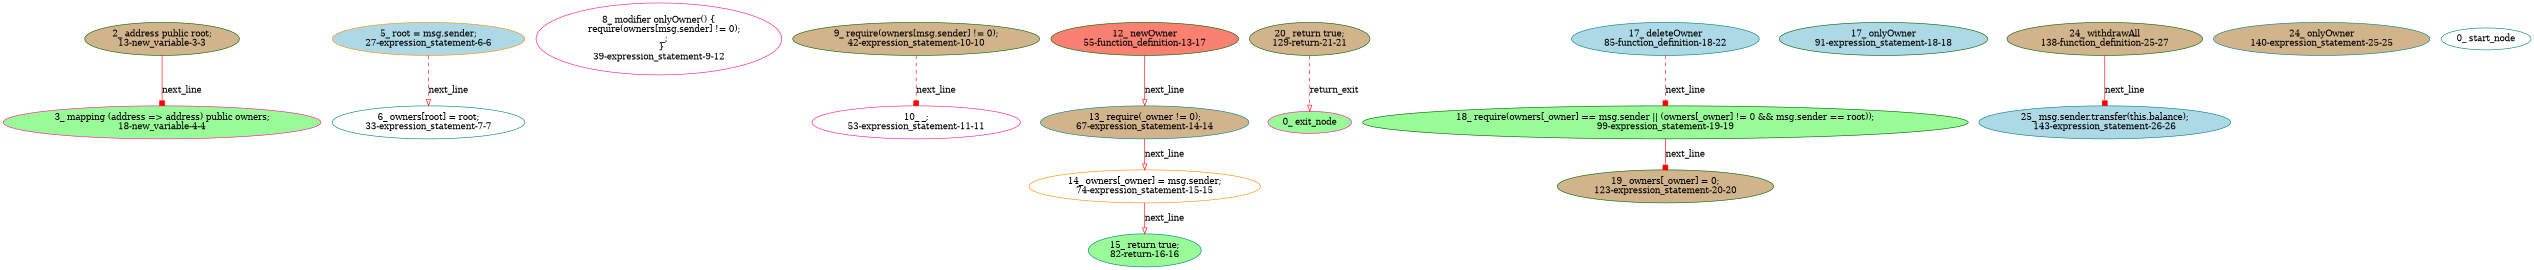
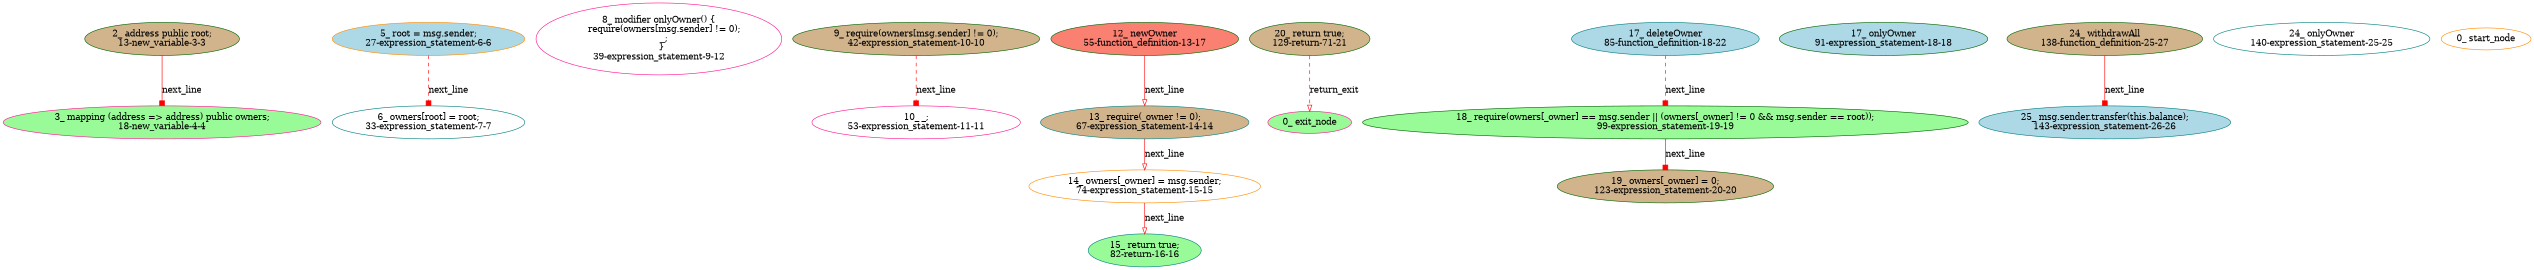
(1310, 39) -> (1310, 39)
(2322, 39) -> (2322, 39)
(2486, 39) -> (2486, 39)
(429, 77) -> (429, 77)
